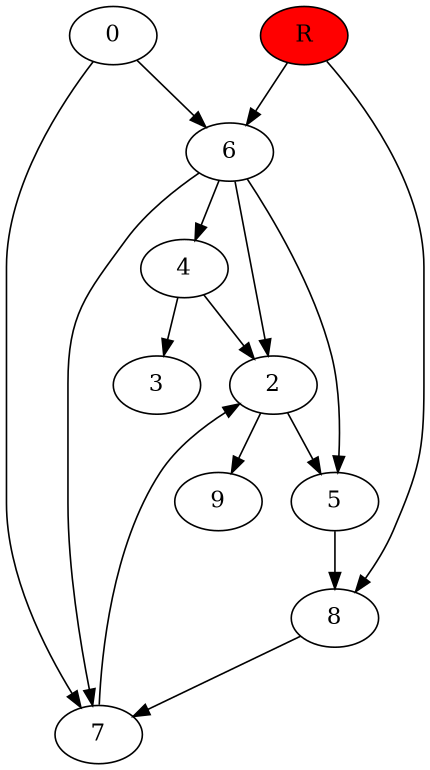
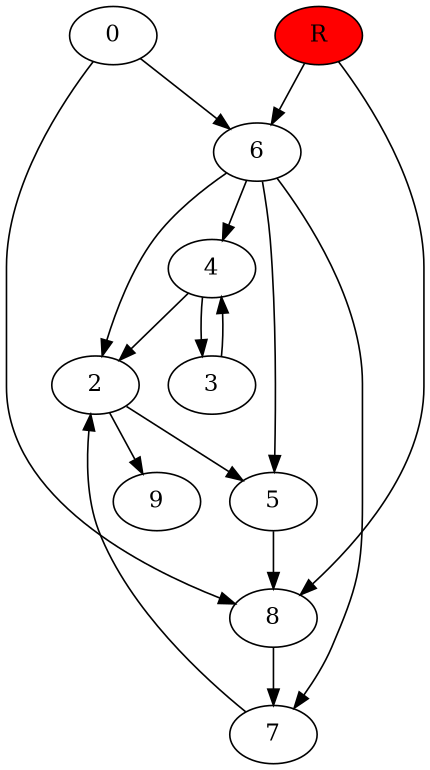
none -> (223, 335)
(6, 374) -> (6, 372)
